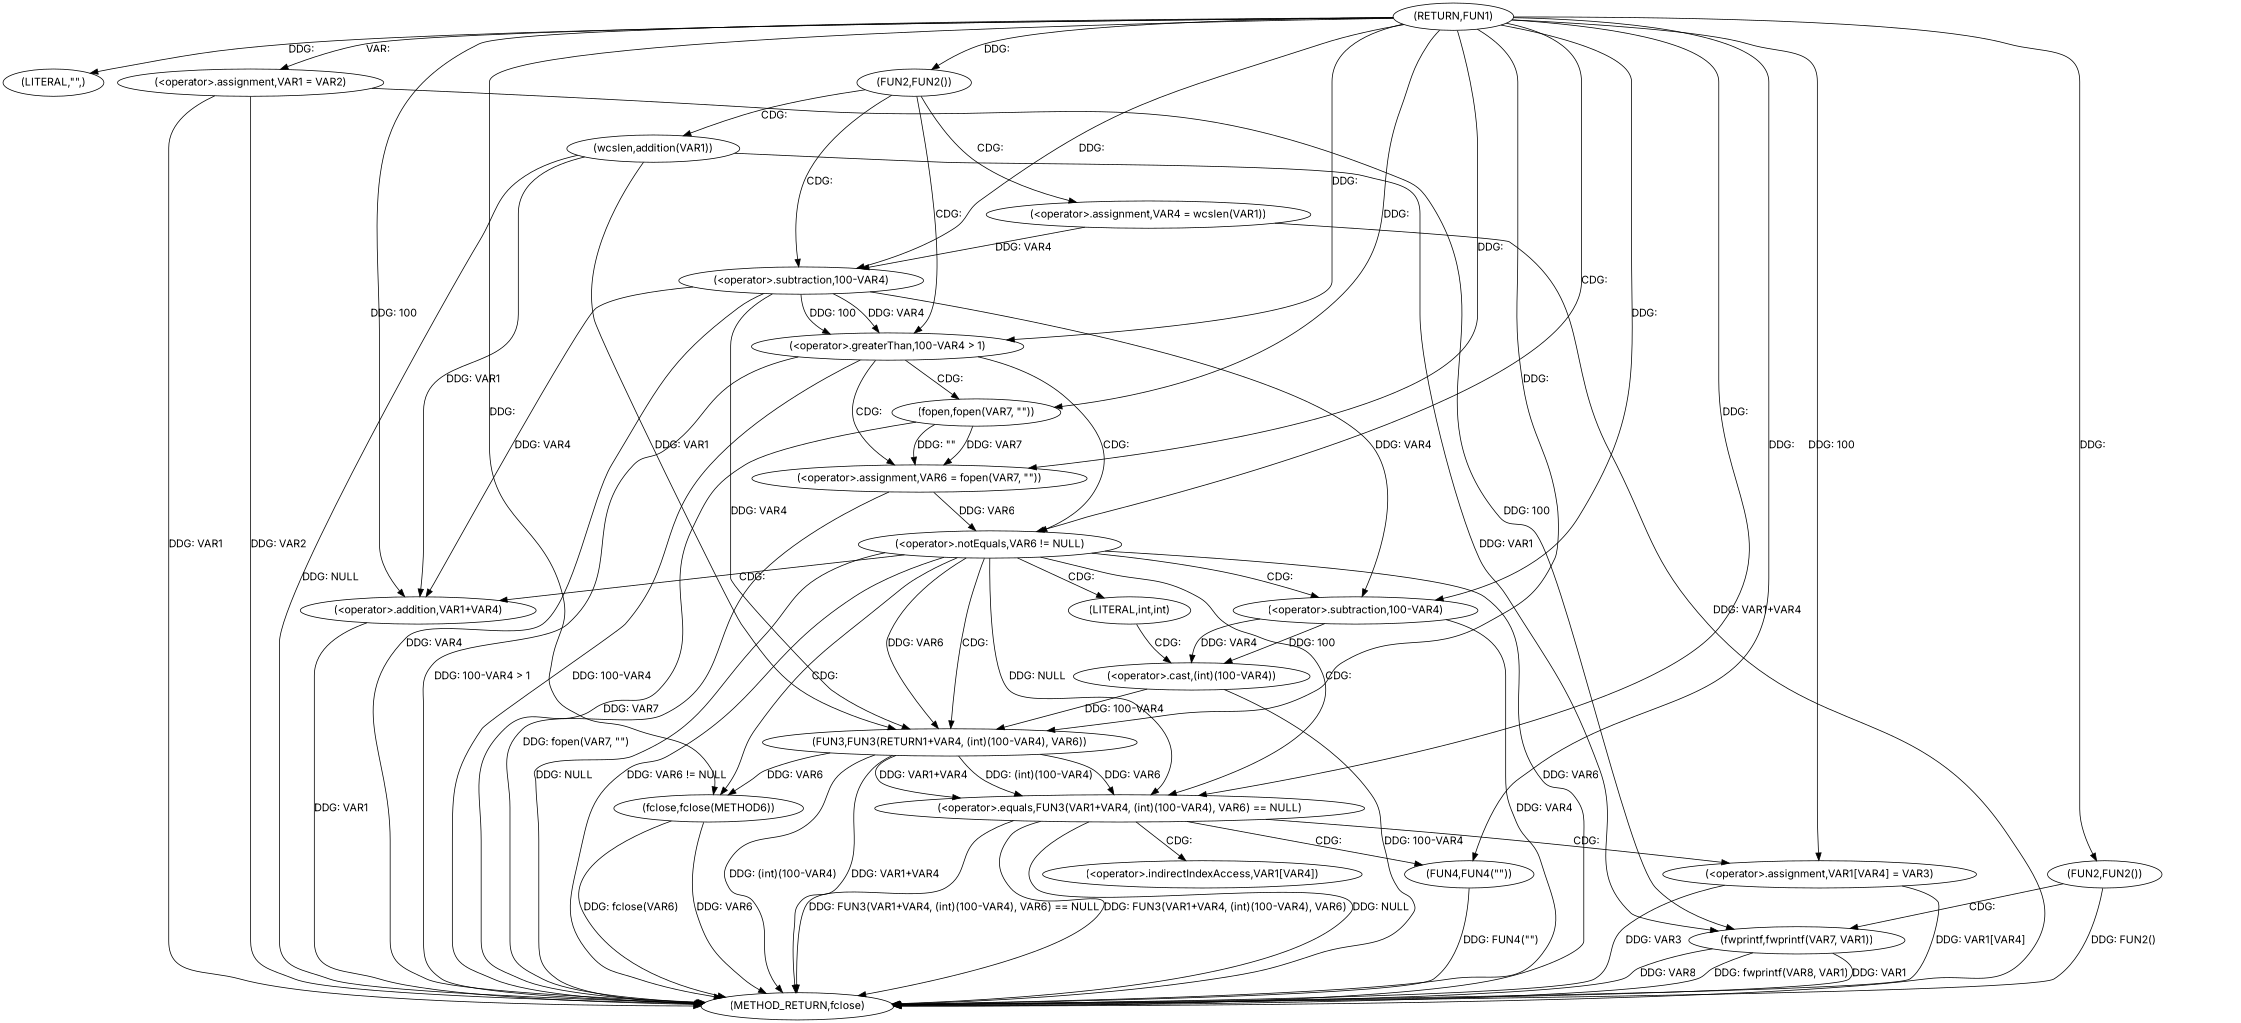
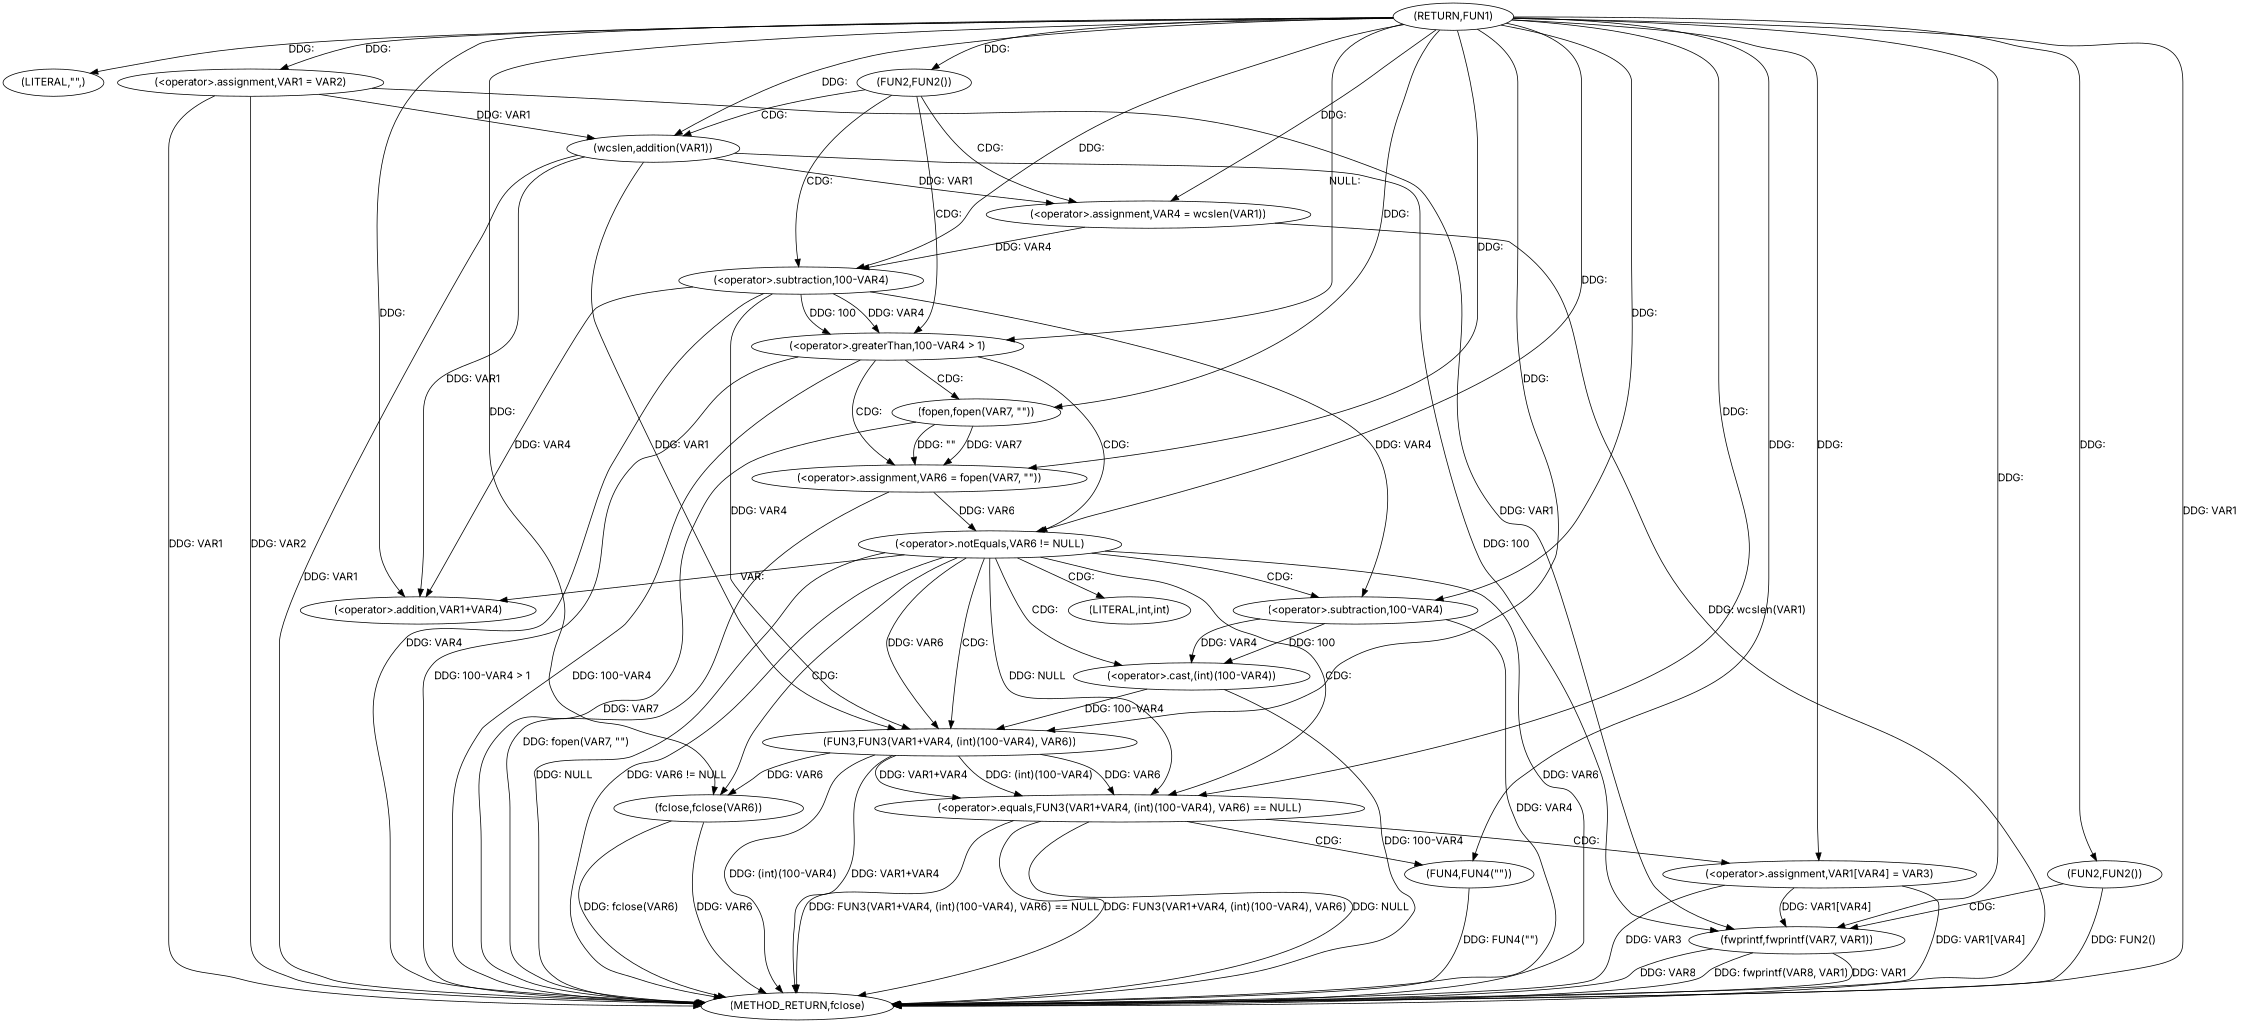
none -> (975, 42)
(380, 50) -> (380, 50)
none -> (453, 116)
none -> (1310, 118)
none -> (880, 182)
(1346, 182) -> (1346, 182)
(1596, 281) -> (1596, 281)
none -> (1998, 312)
(394, 314) -> (394, 314)
(1832, 446) -> (1832, 446)
(1527, 511) -> (1527, 511)
(1506, 544) -> (1506, 544)
(331, 577) -> (331, 577)
(754, 577) -> (754, 577)
(1757, 610) -> (1757, 610)
(1149, 643) -> (1038, 629)
(950, 742) -> (950, 742)
(709, 808) -> (709, 808)
(1202, 874) -> none
none -> (1782, 902)
(326, 965) -> (2183, 813)
